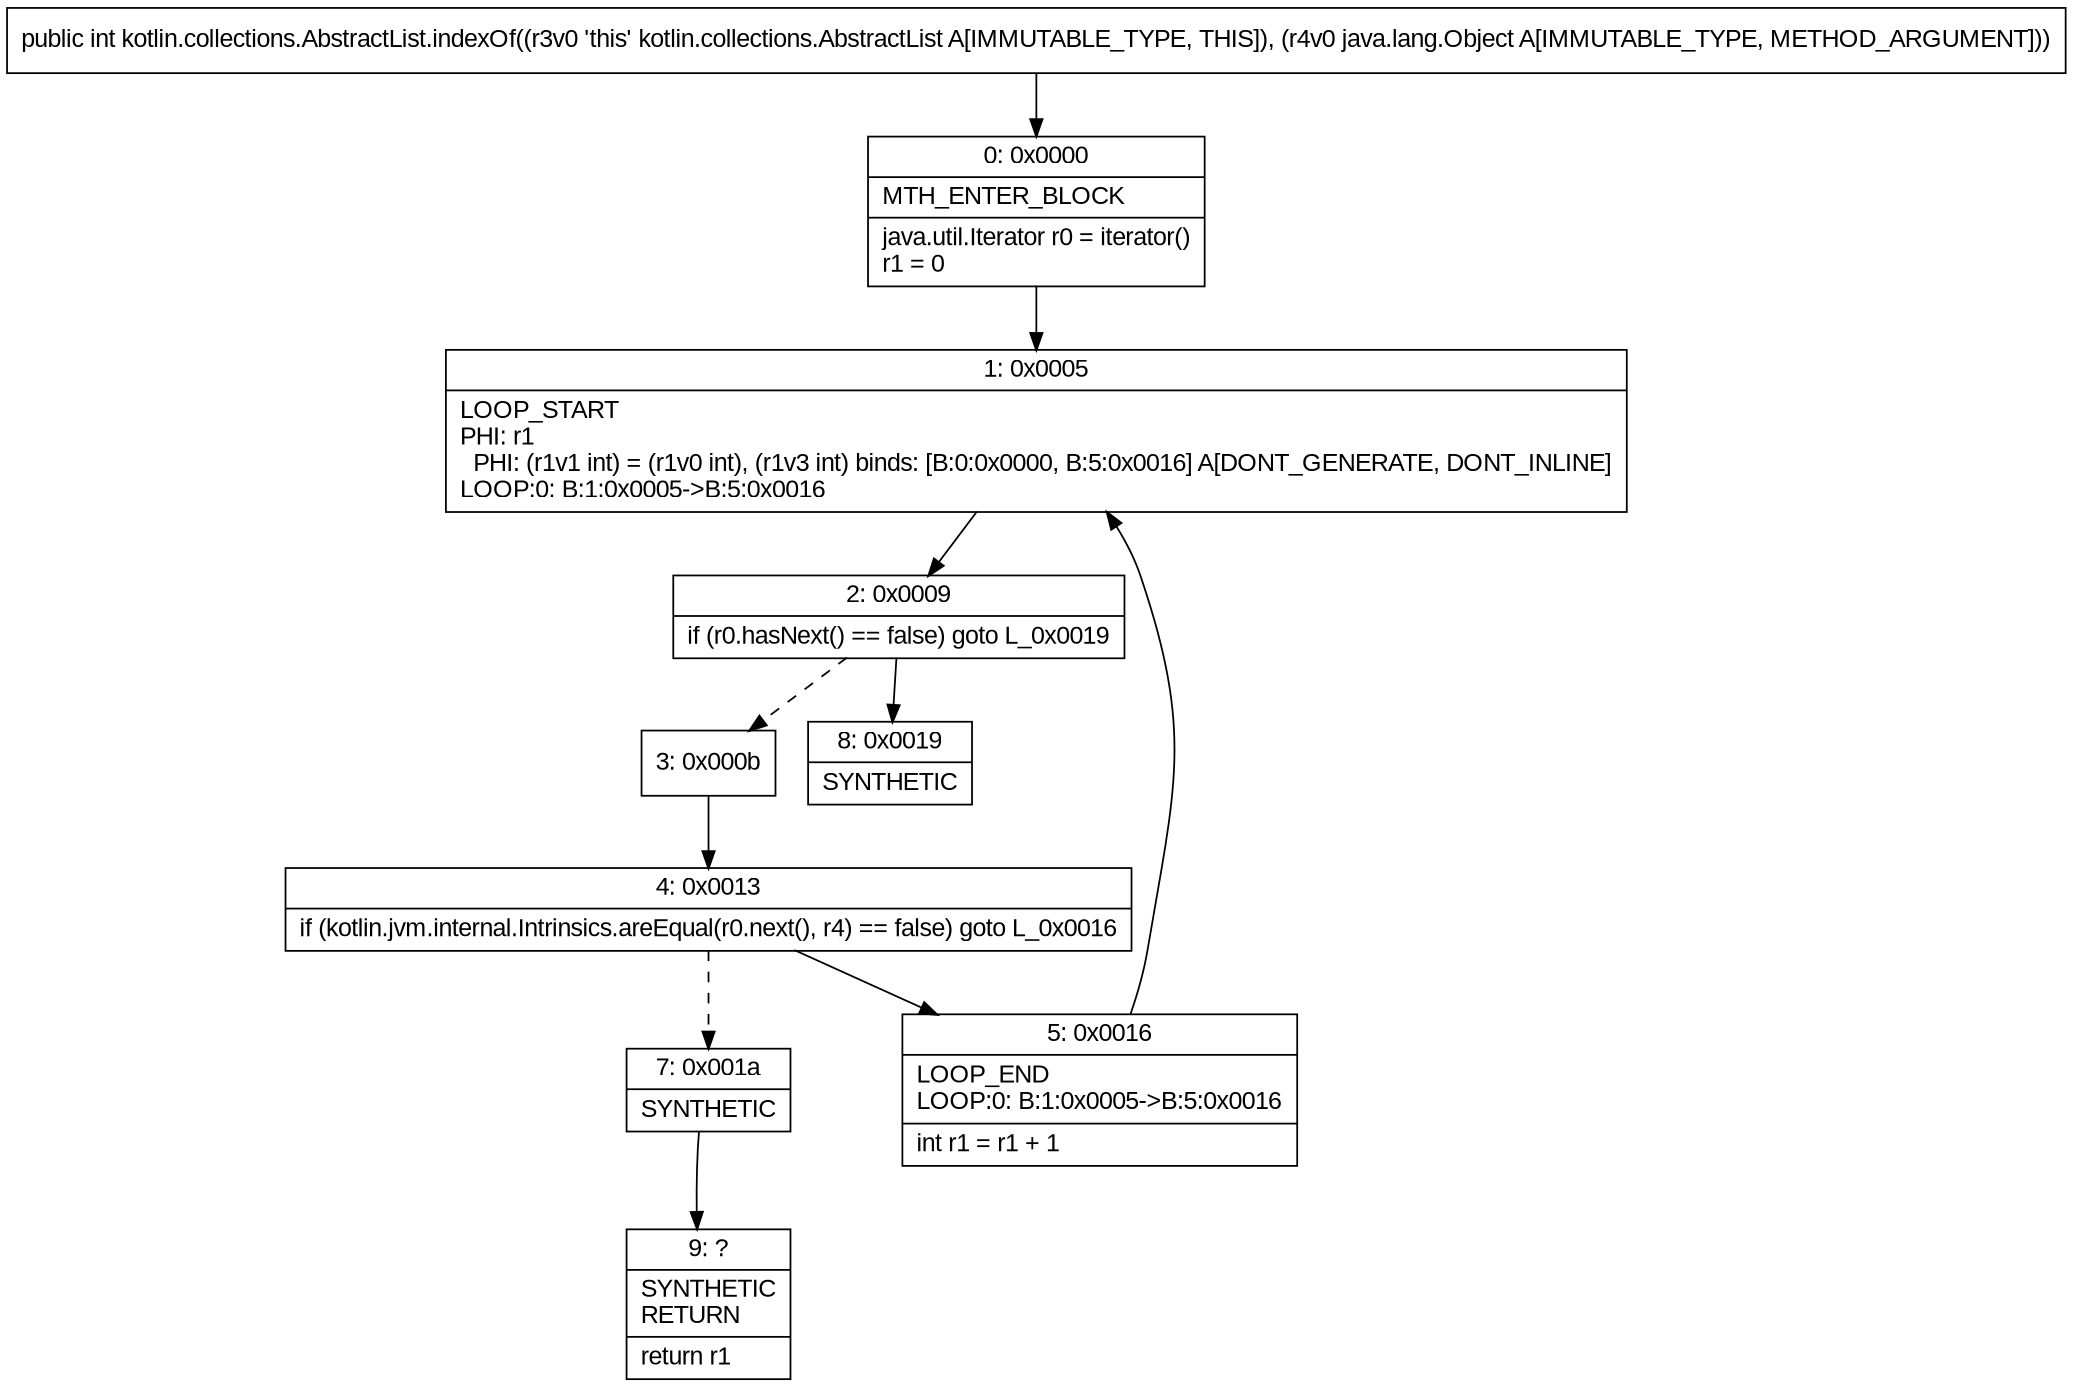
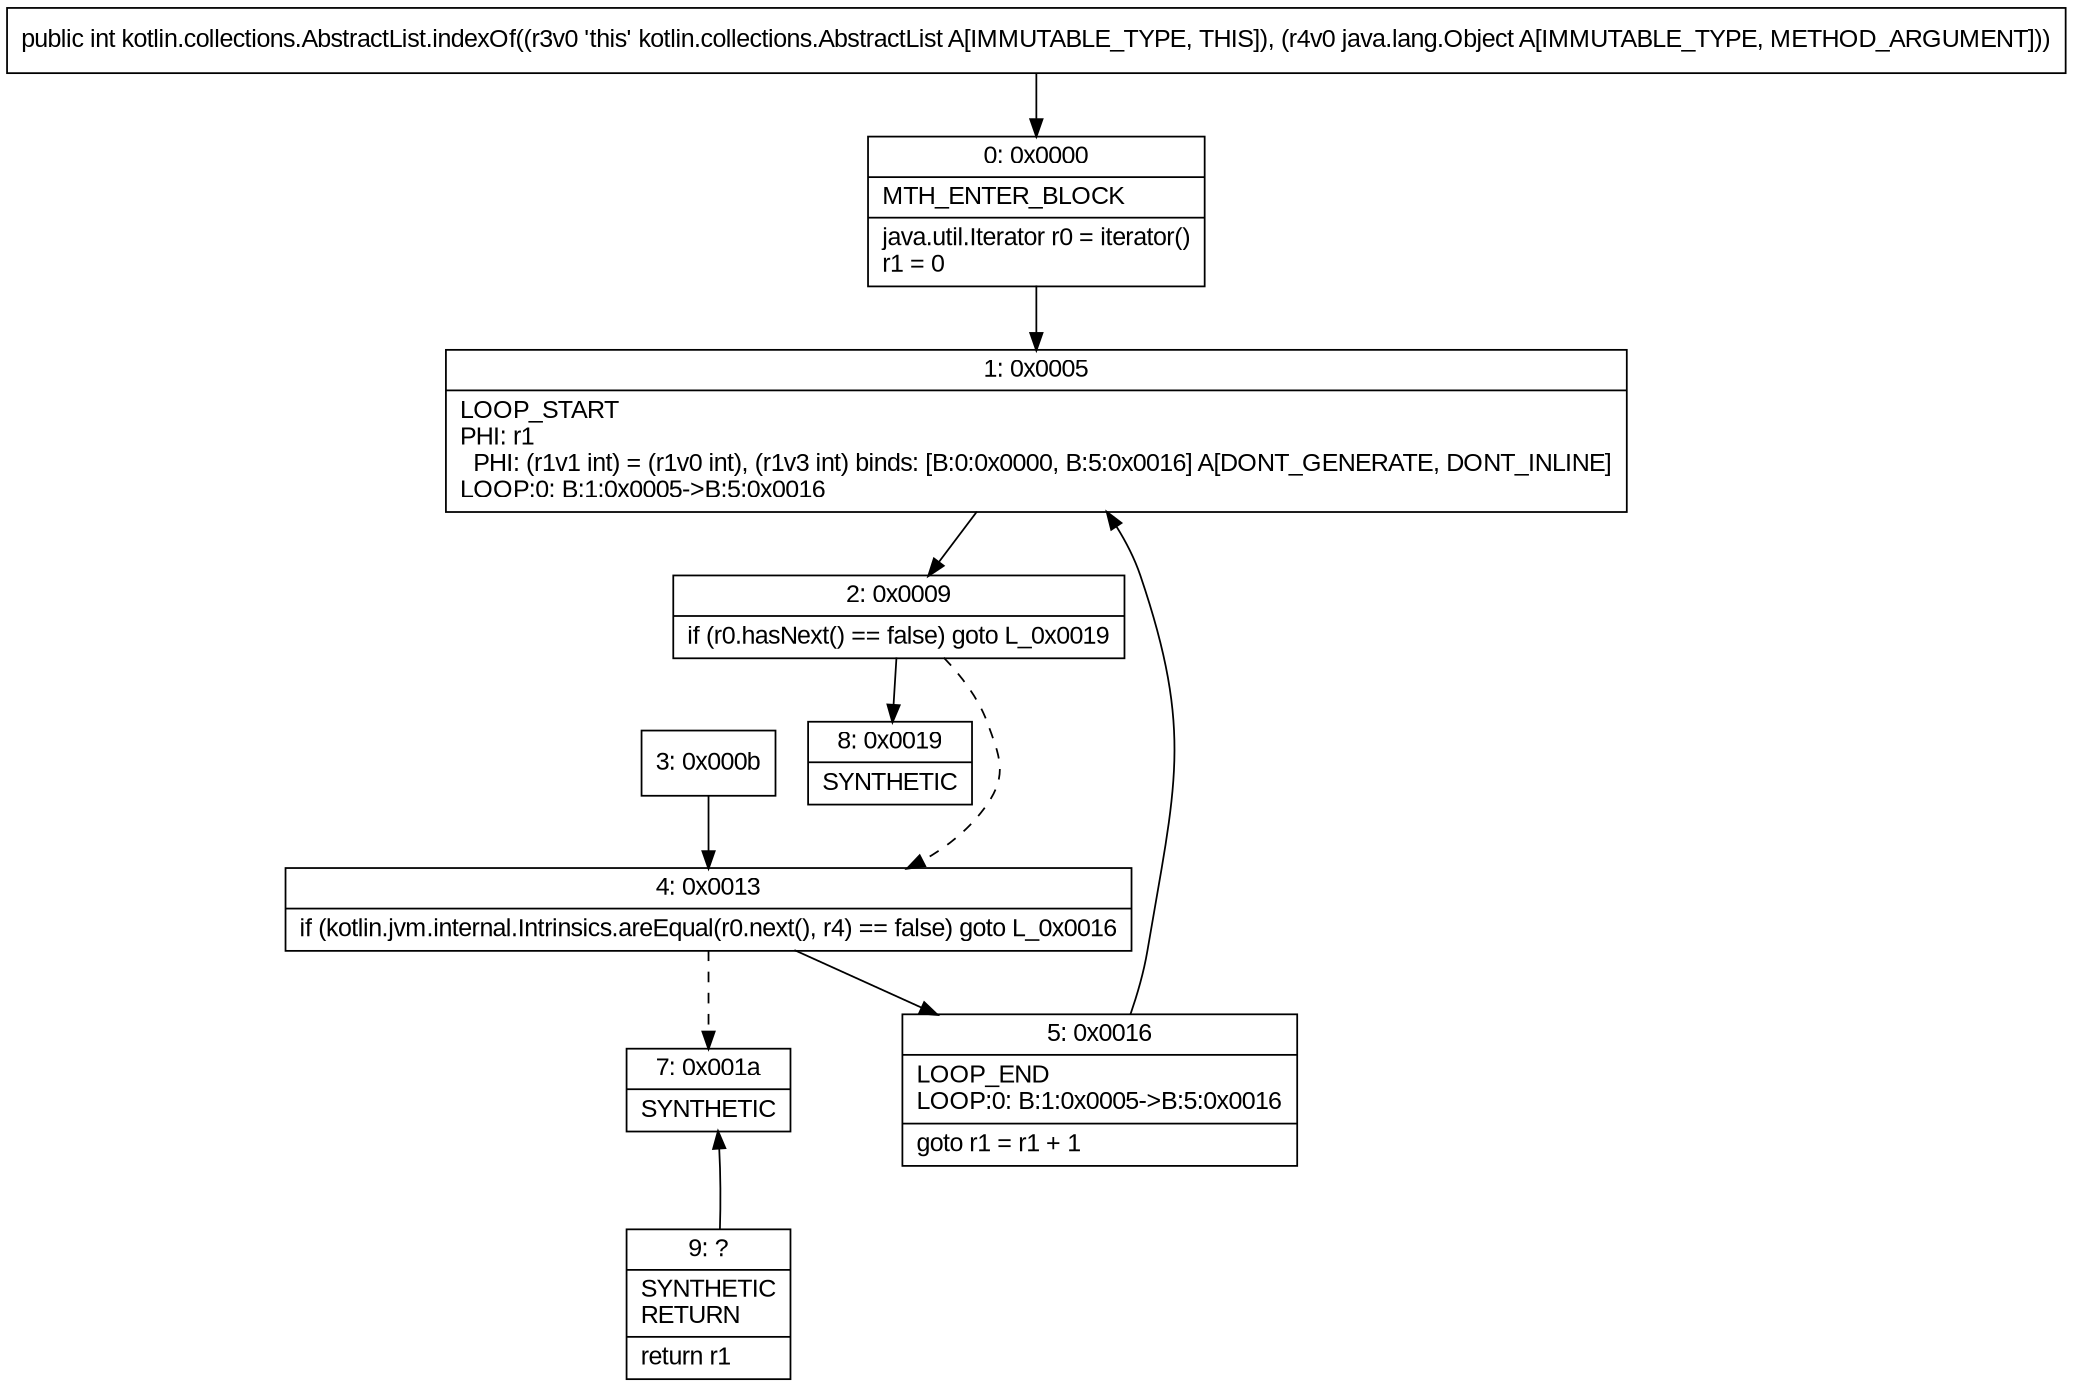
(805, 689) -> (1000, 768)
(989, 1144) -> (999, 1144)
(697, 1171) -> (720, 1189)
